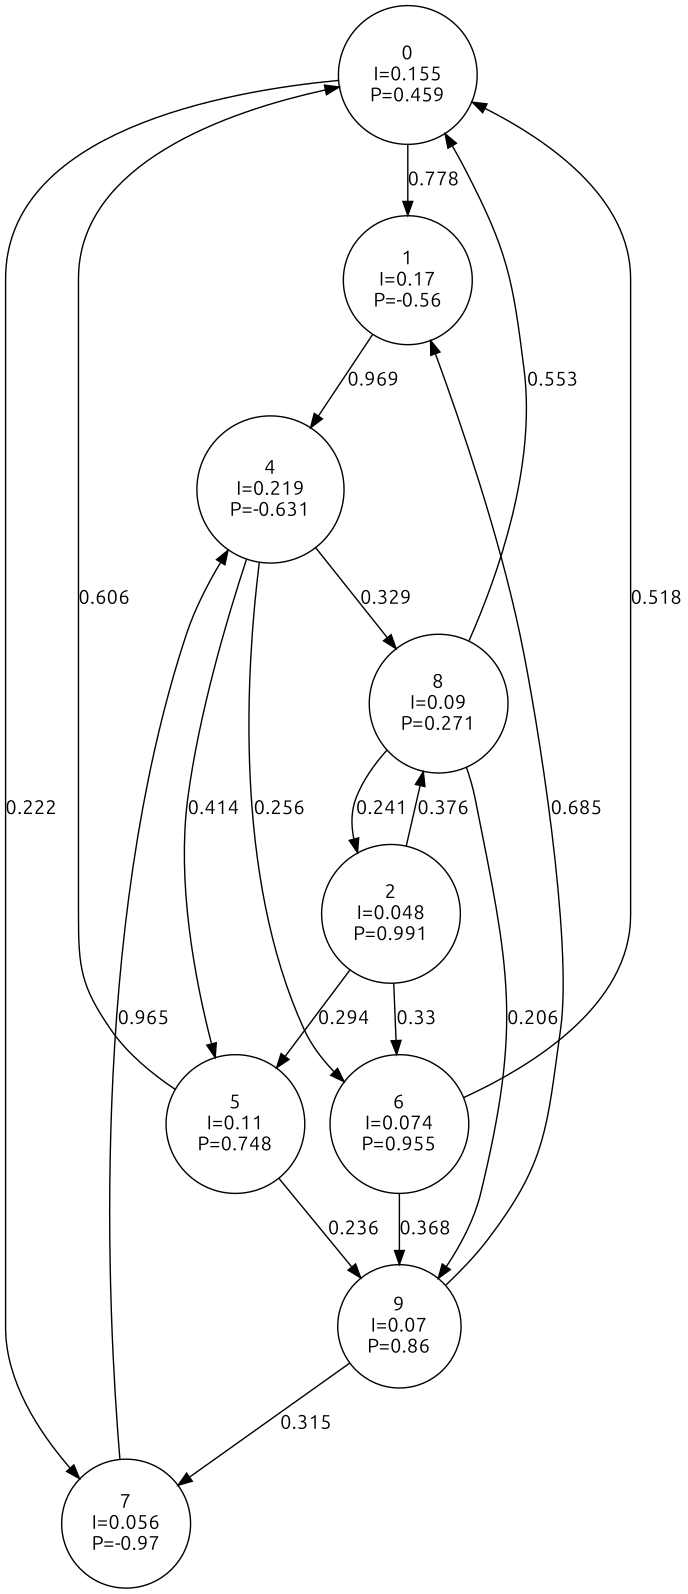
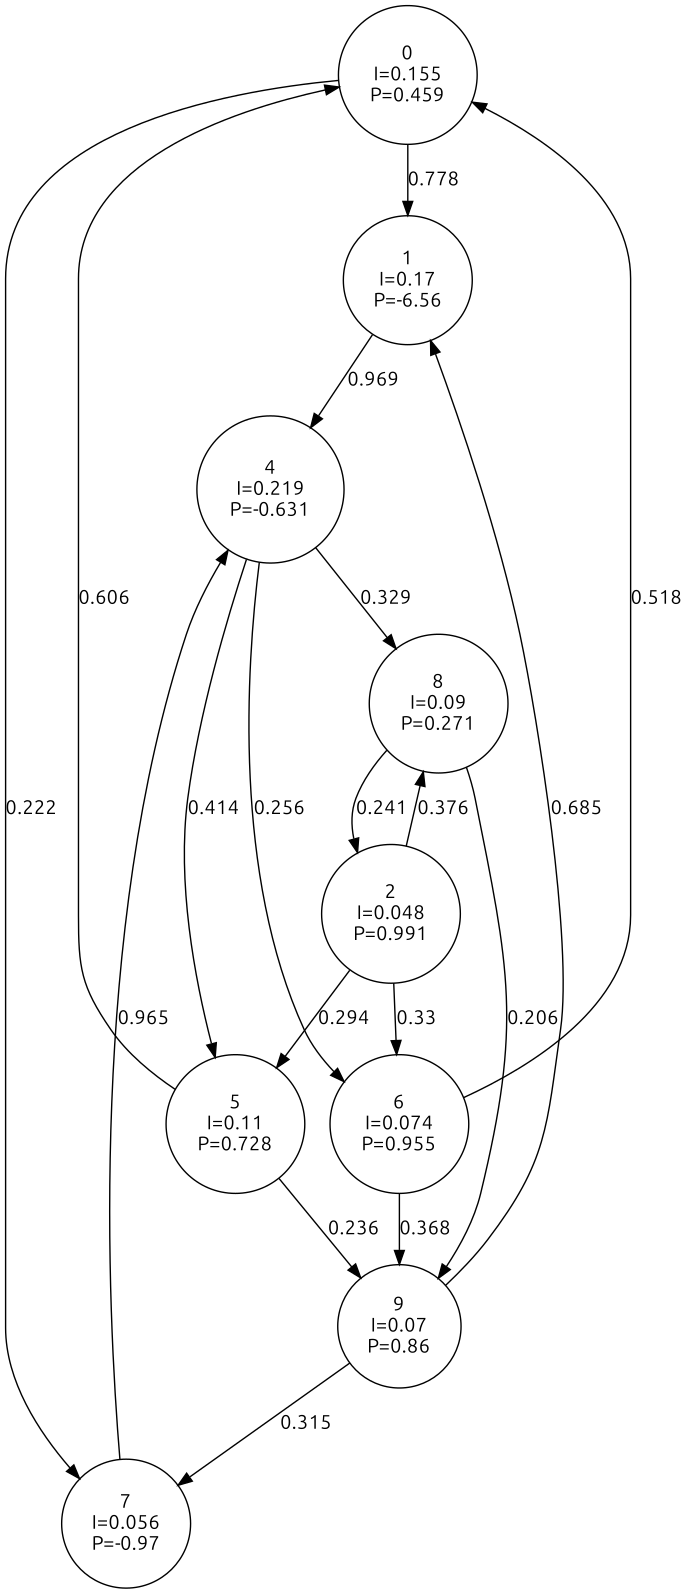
(408, 280) -> (408, 280)
(525, 391) -> none
(235, 1124) -> (235, 1124)
